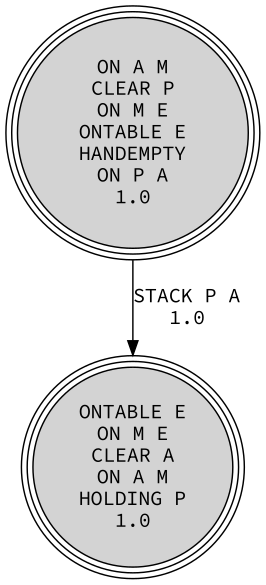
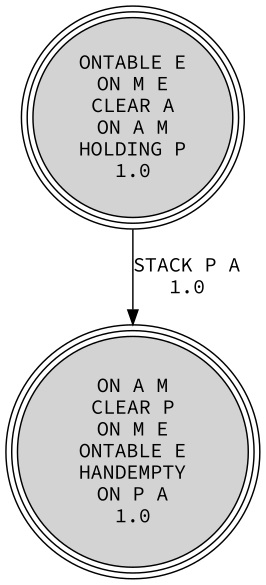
(133, 300) -> (133, 270)
